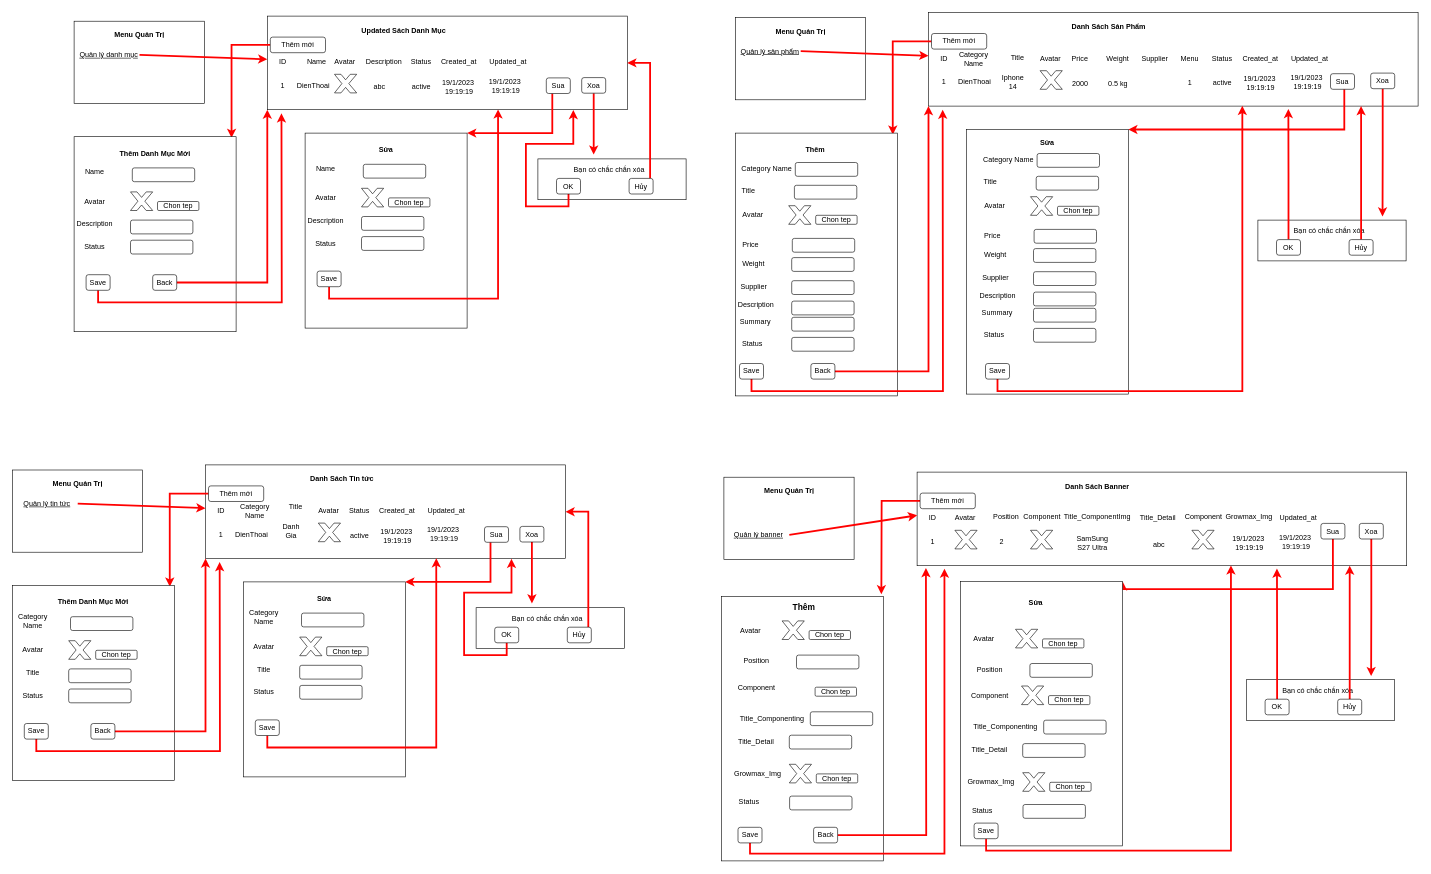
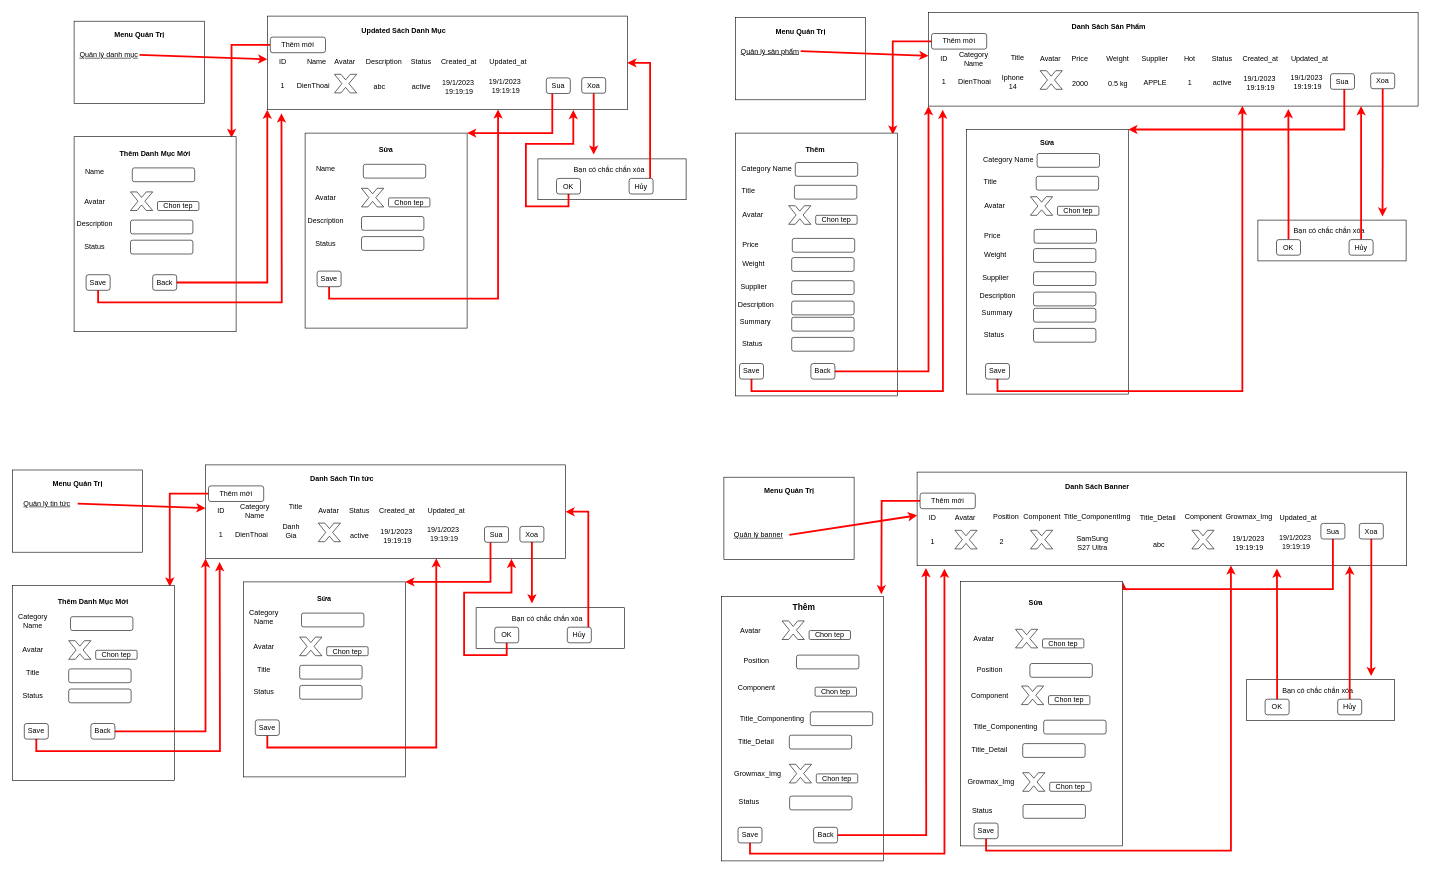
(1190, 59) -> (1190, 59)
none -> (1155, 83)
